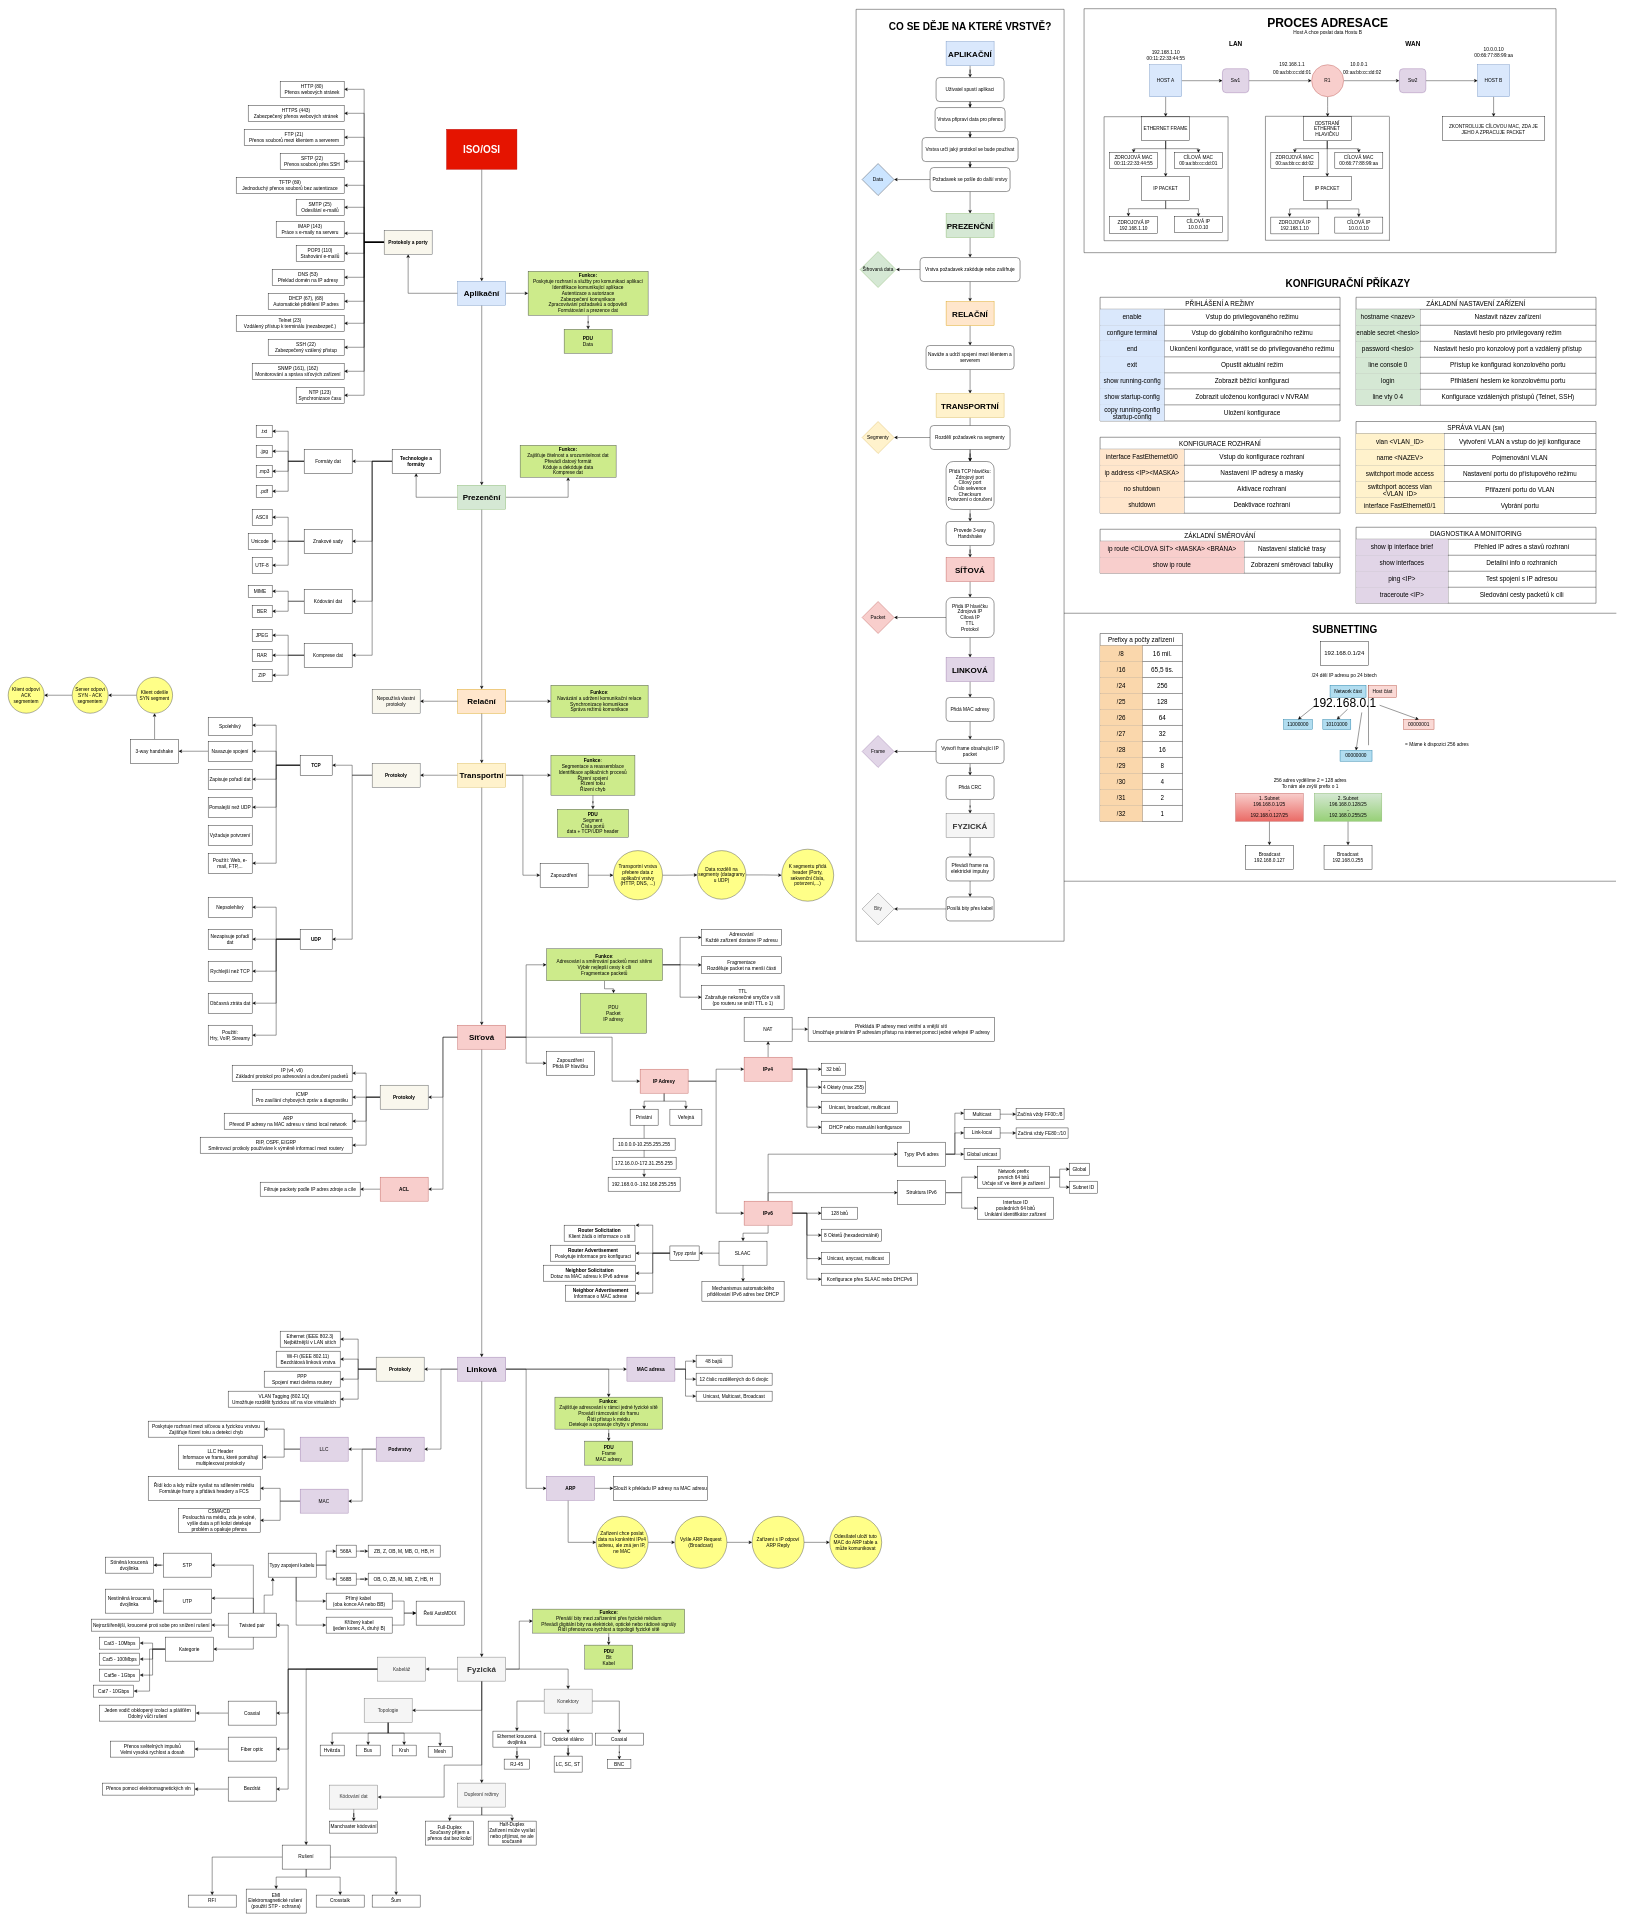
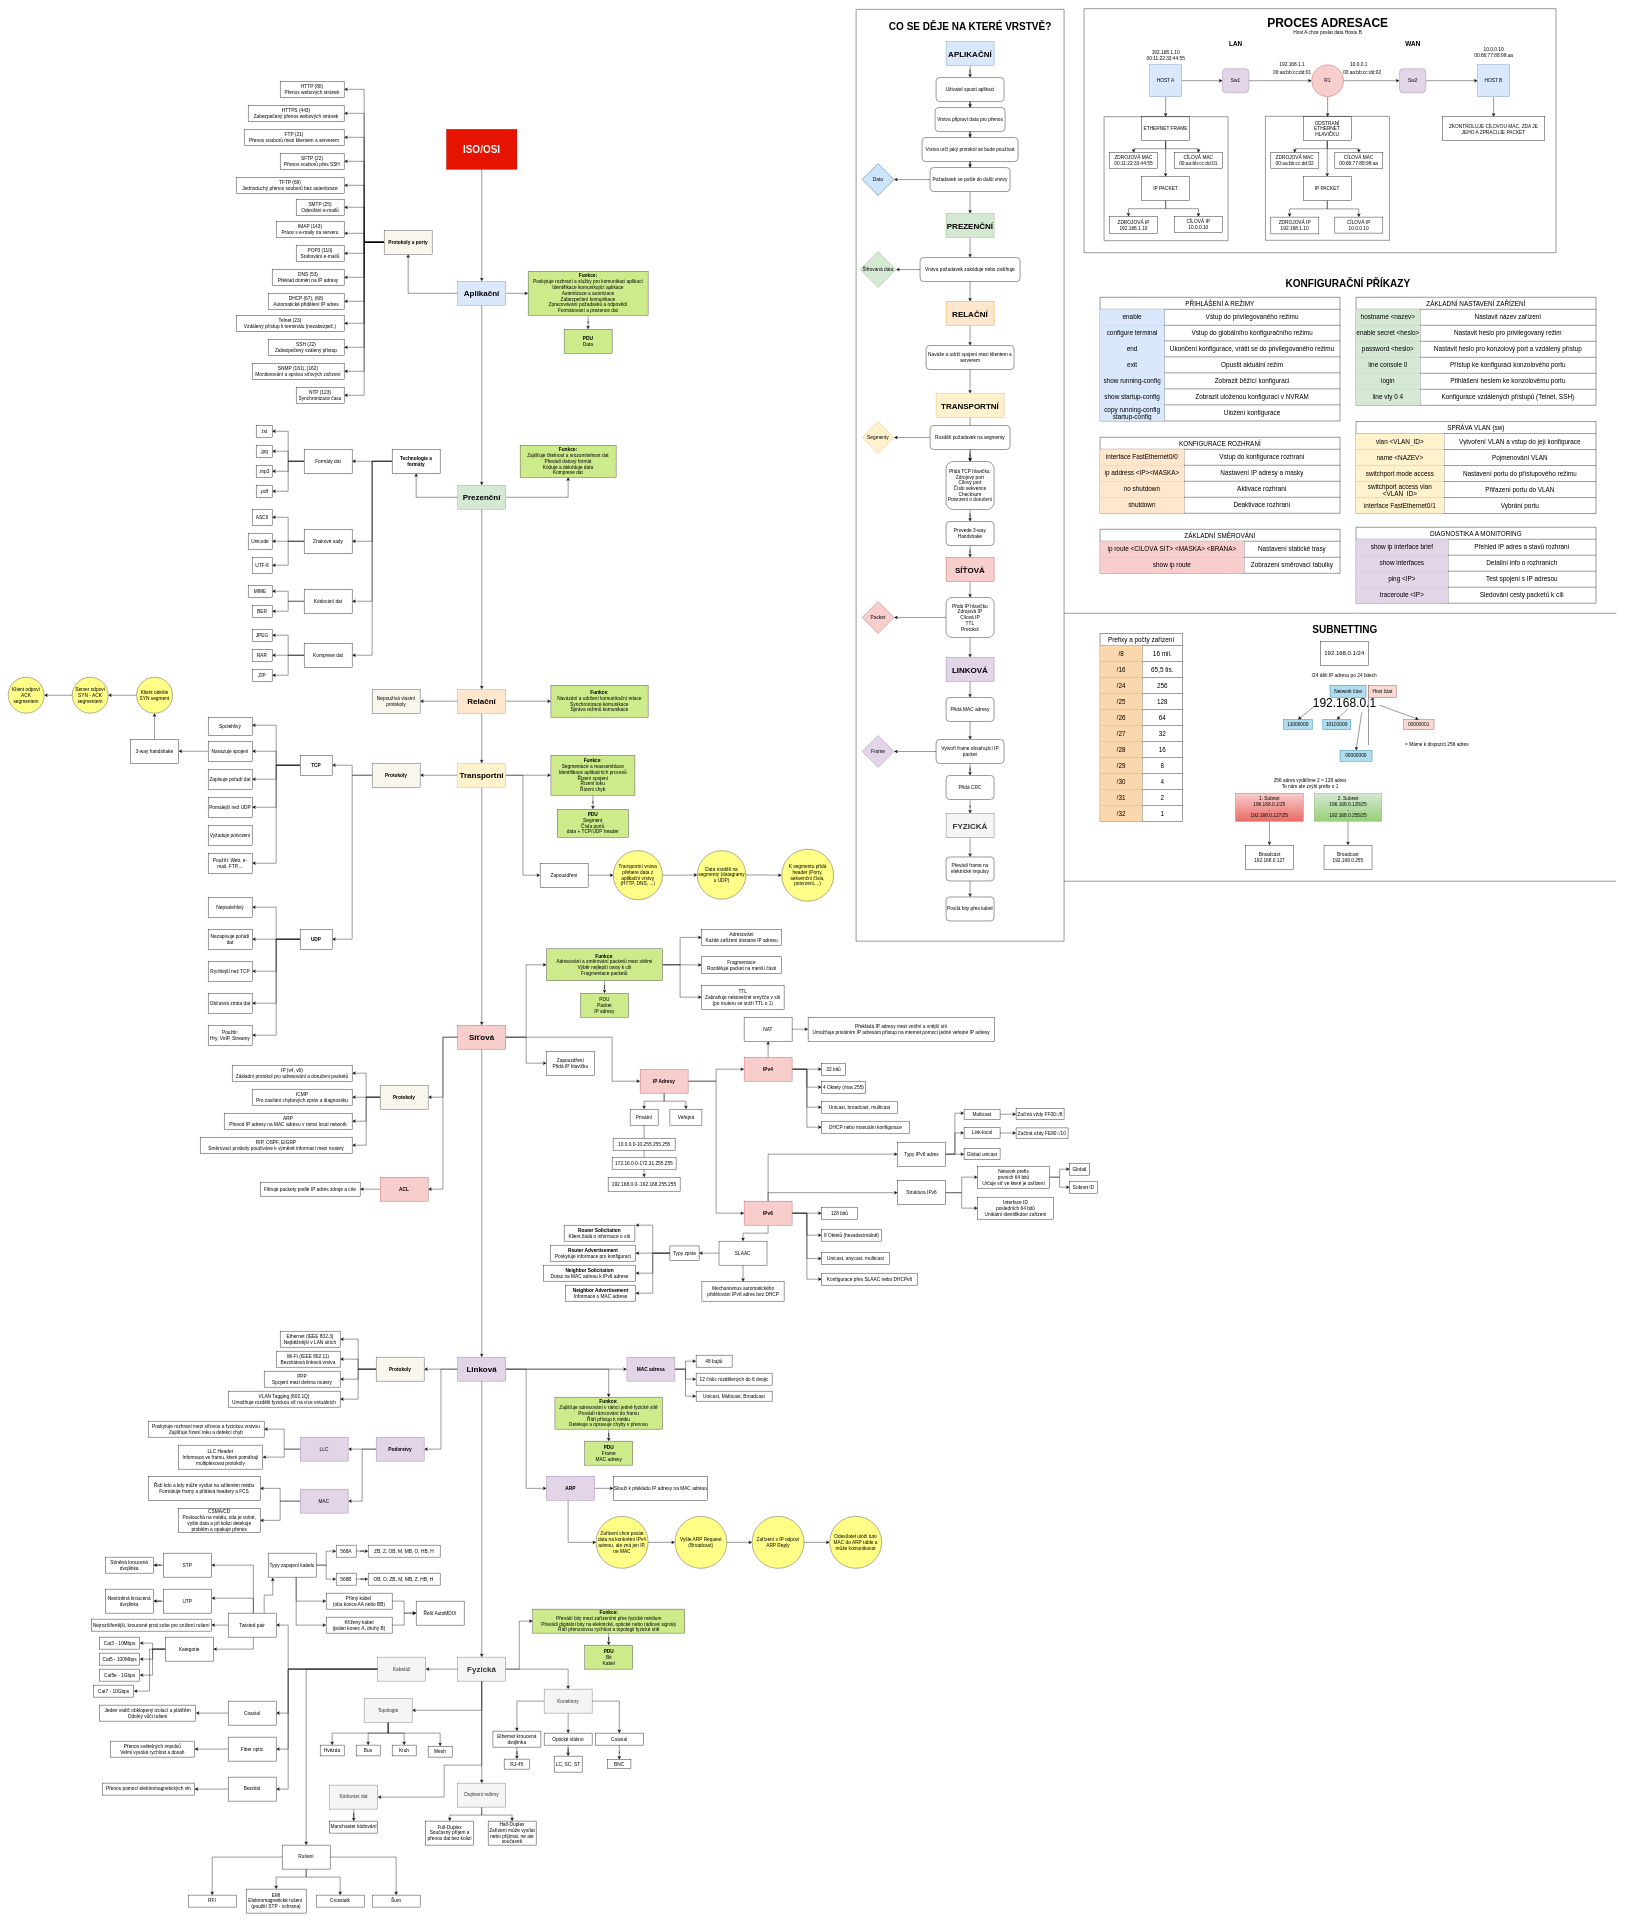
(878, 909) -> none
(898, 909) -> none
(614, 1013) -> (605, 1005)
